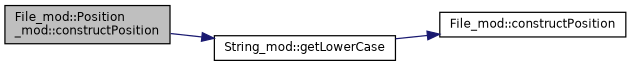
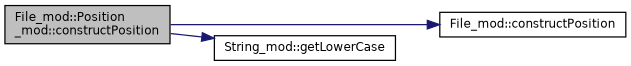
(411, 37) -> (299, 25)
